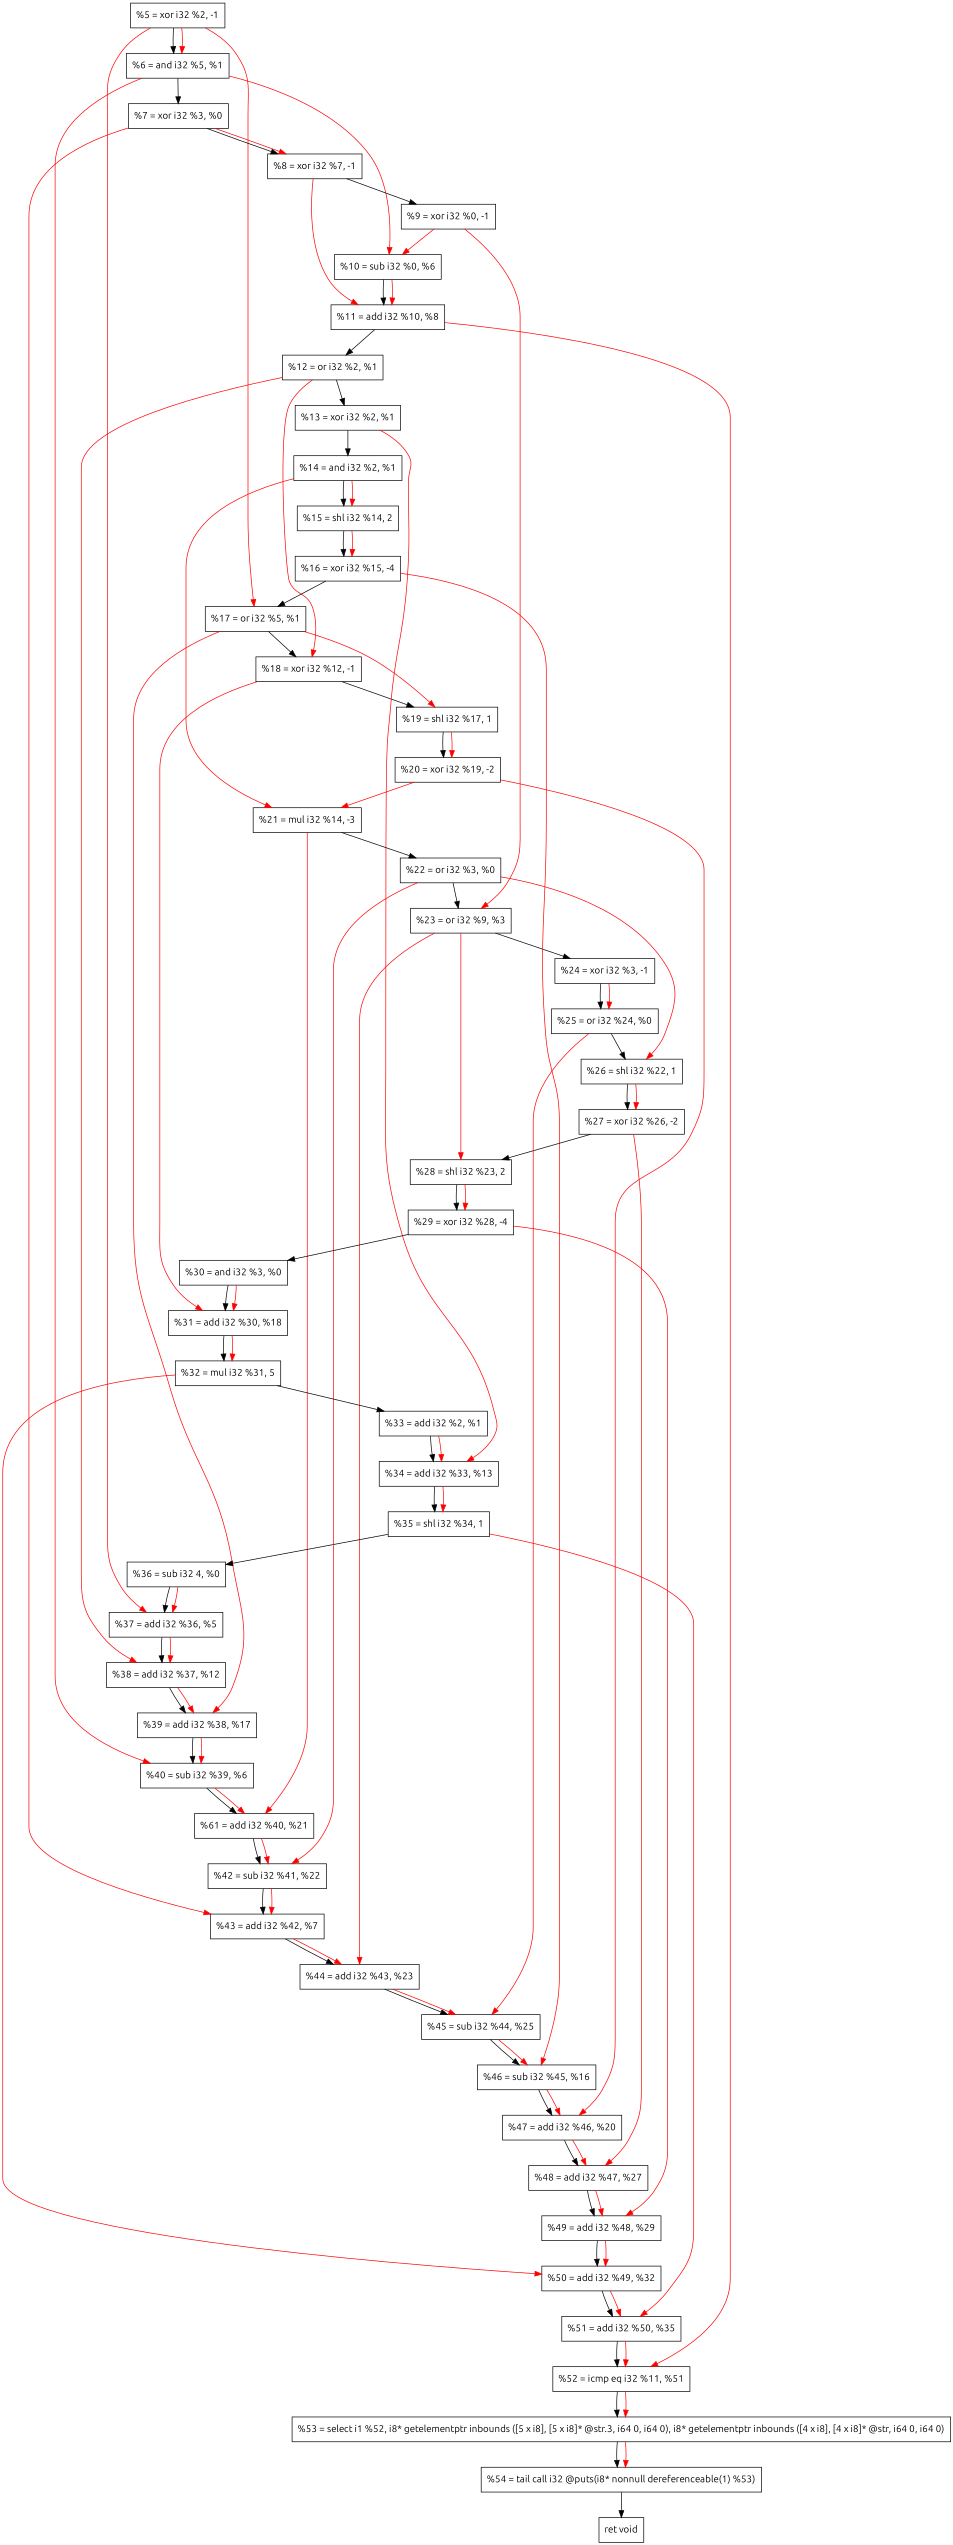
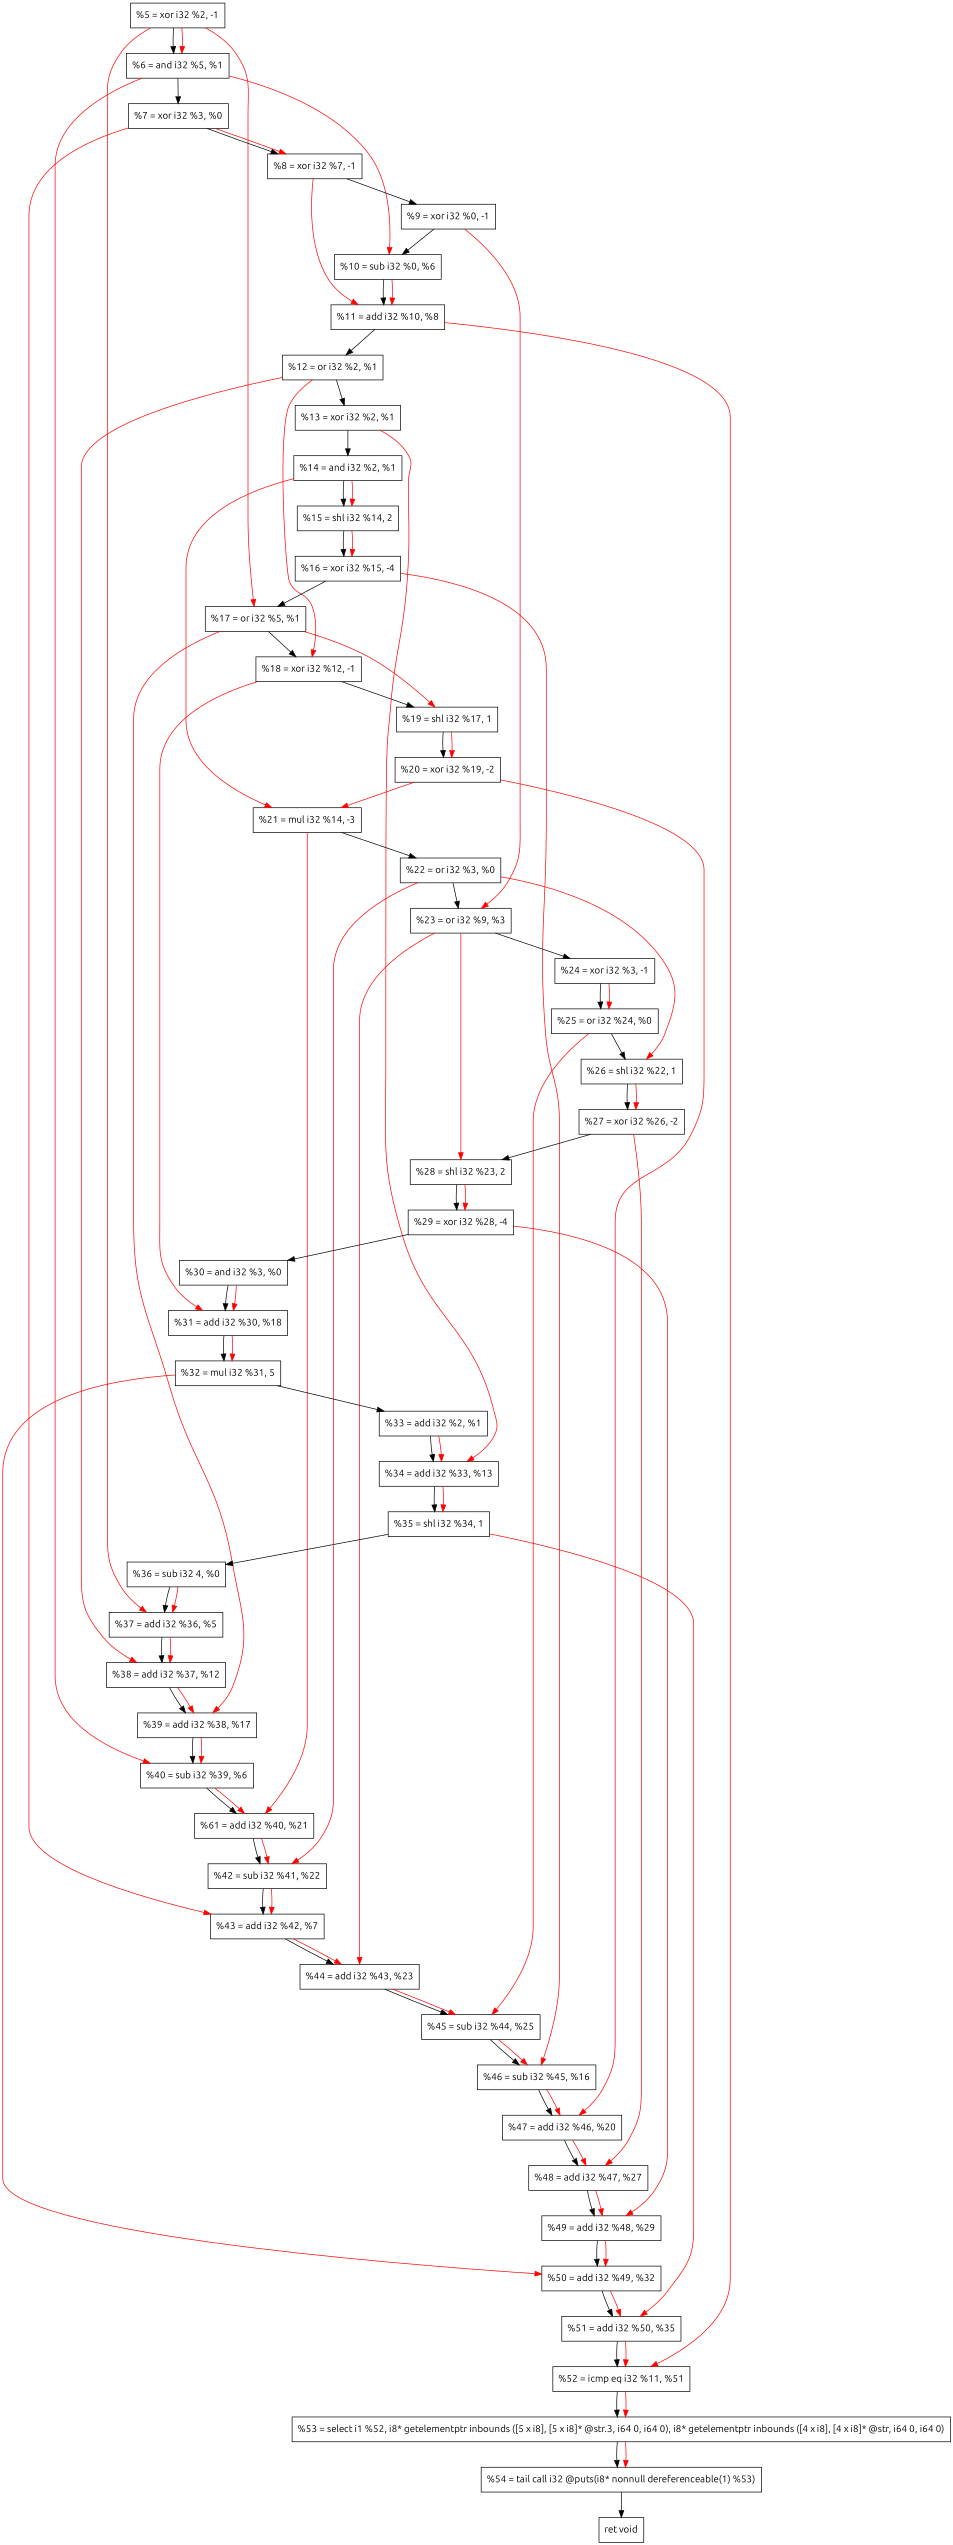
(421, 240) -> (421, 240)
